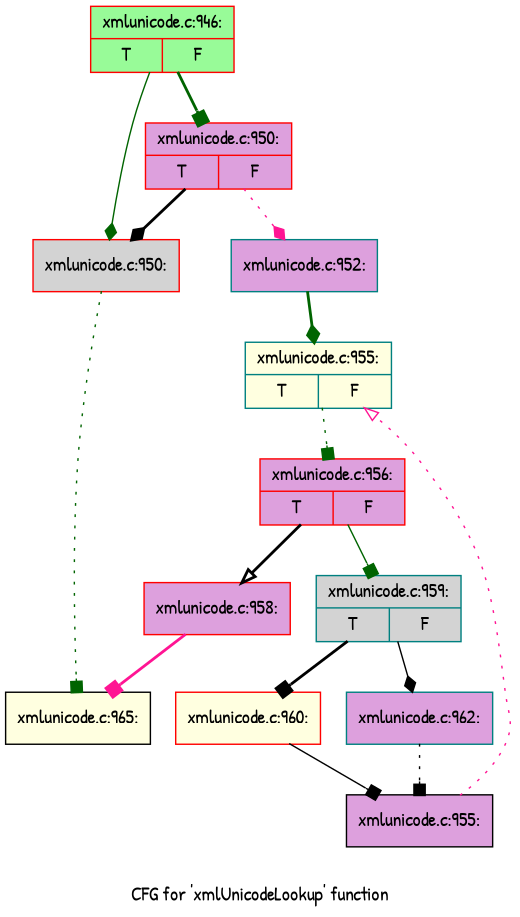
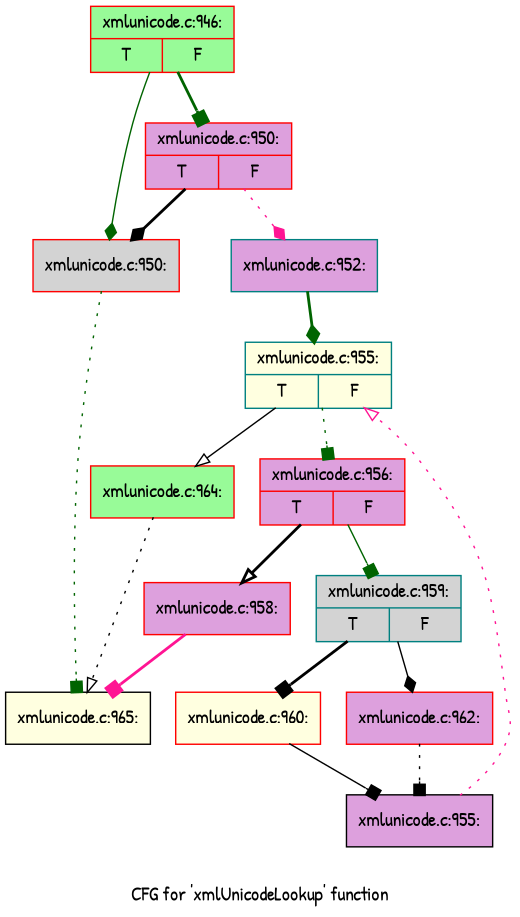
none -> (162, 492)
(420, 718) -> (420, 718)
